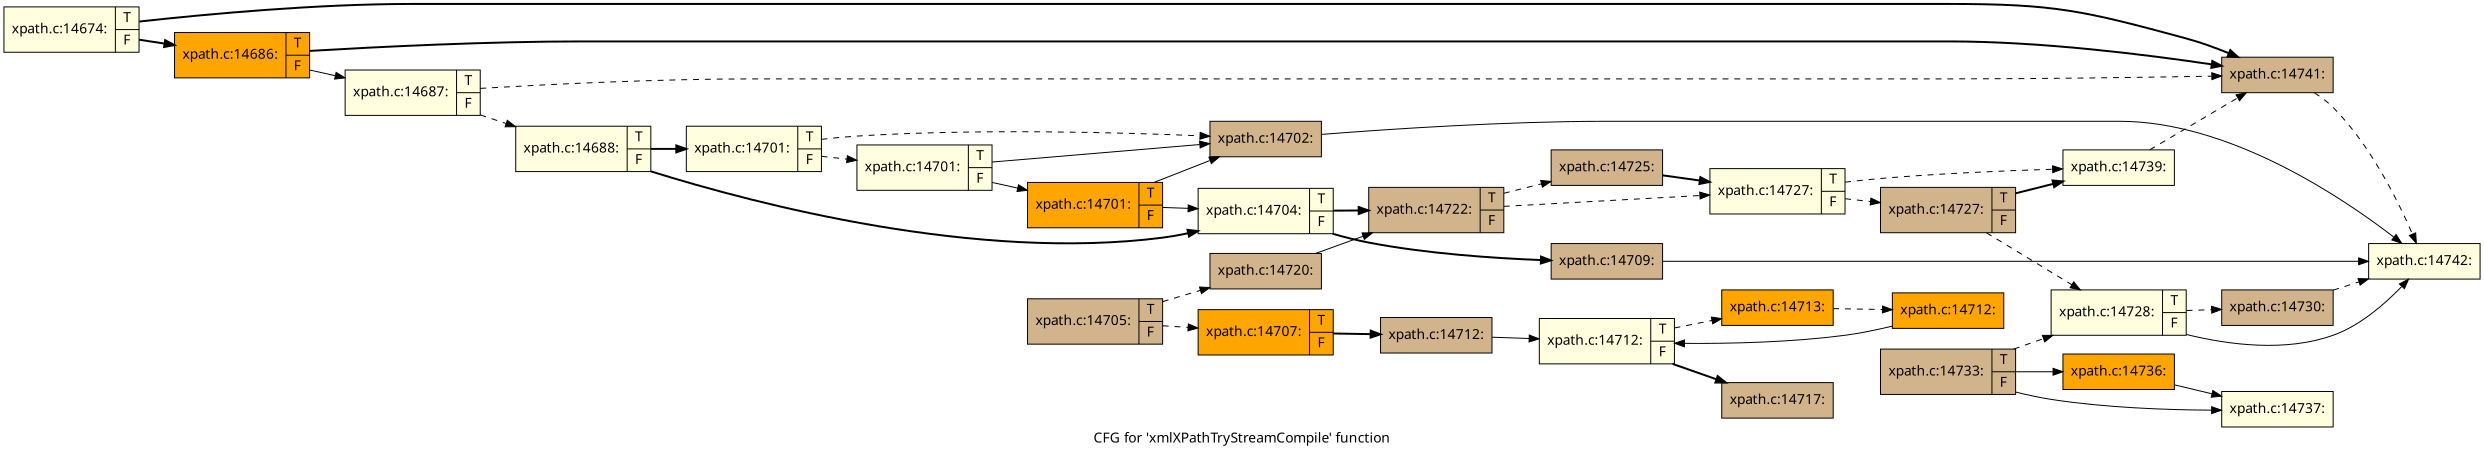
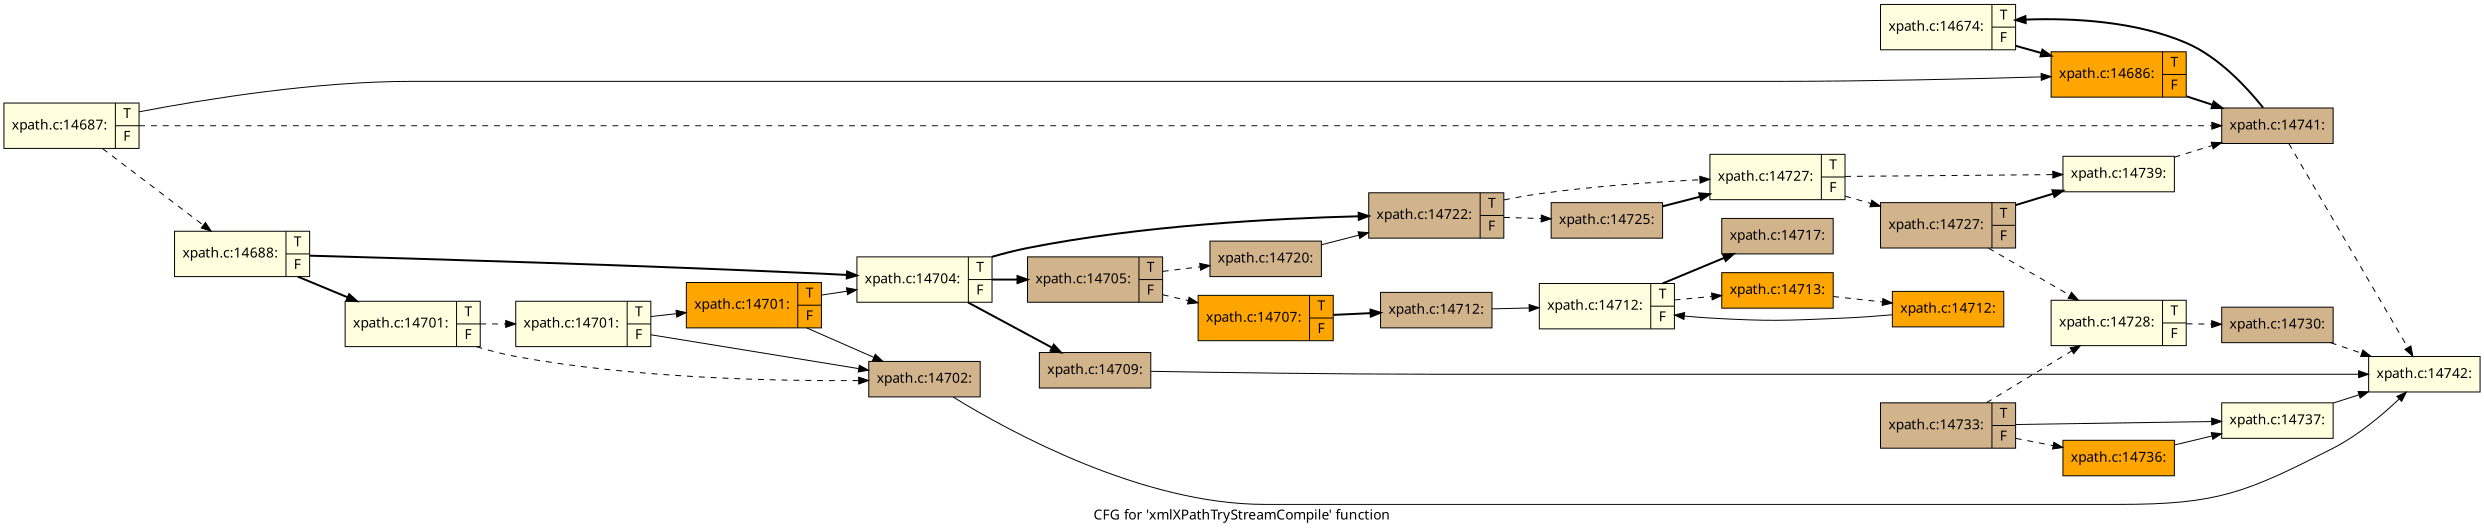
(1187, 4) -> (2157, 33)
(322, 73) -> (1089, 81)
none -> (1005, 280)
(2302, 343) -> (2346, 399)
(2034, 372) -> (2034, 442)
